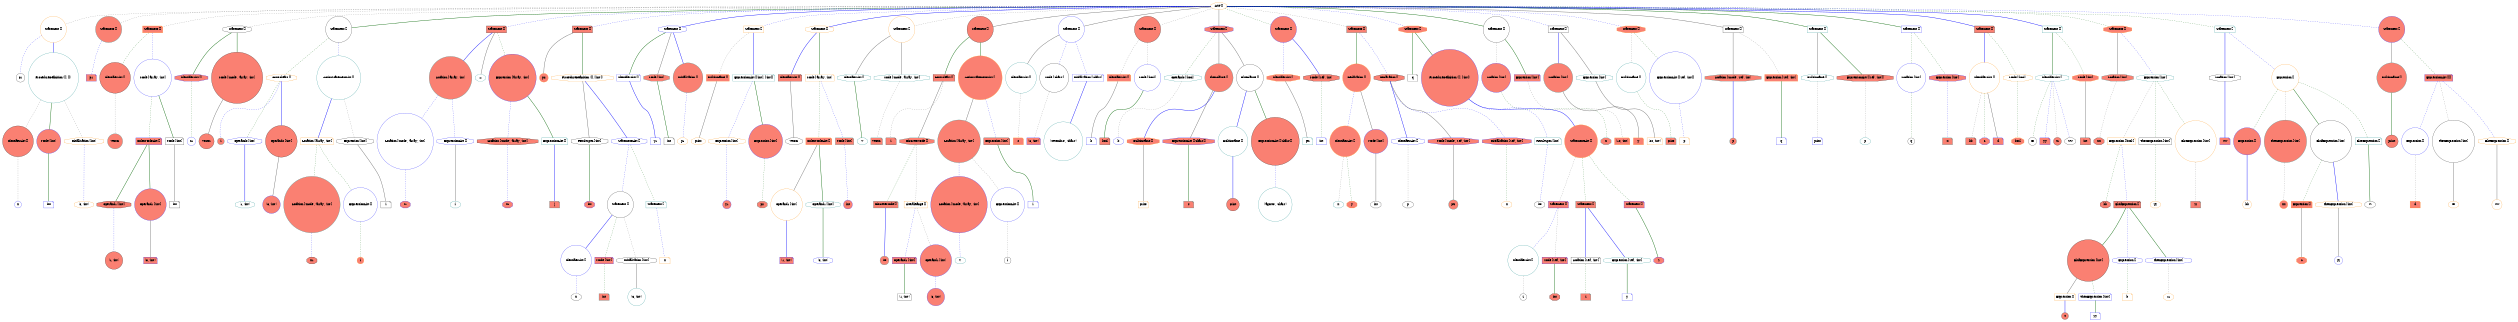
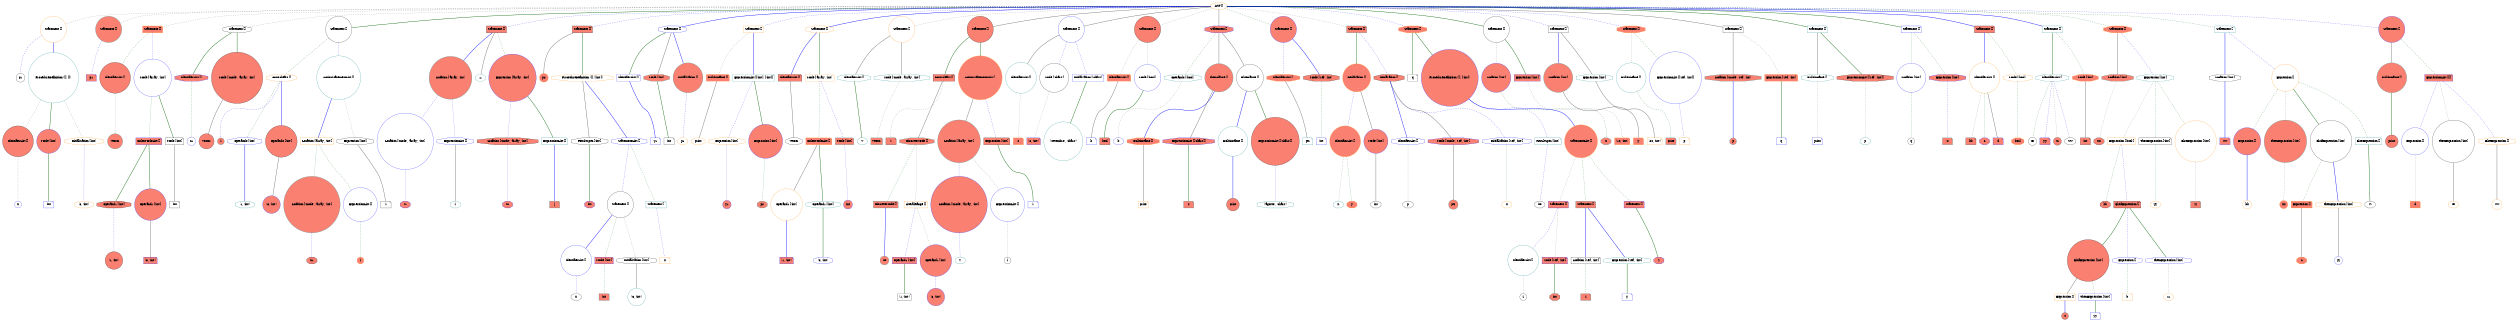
(1079, 102) -> (1079, 102)
(1507, 141) -> (1507, 141)
(1275, 205) -> (1275, 205)
